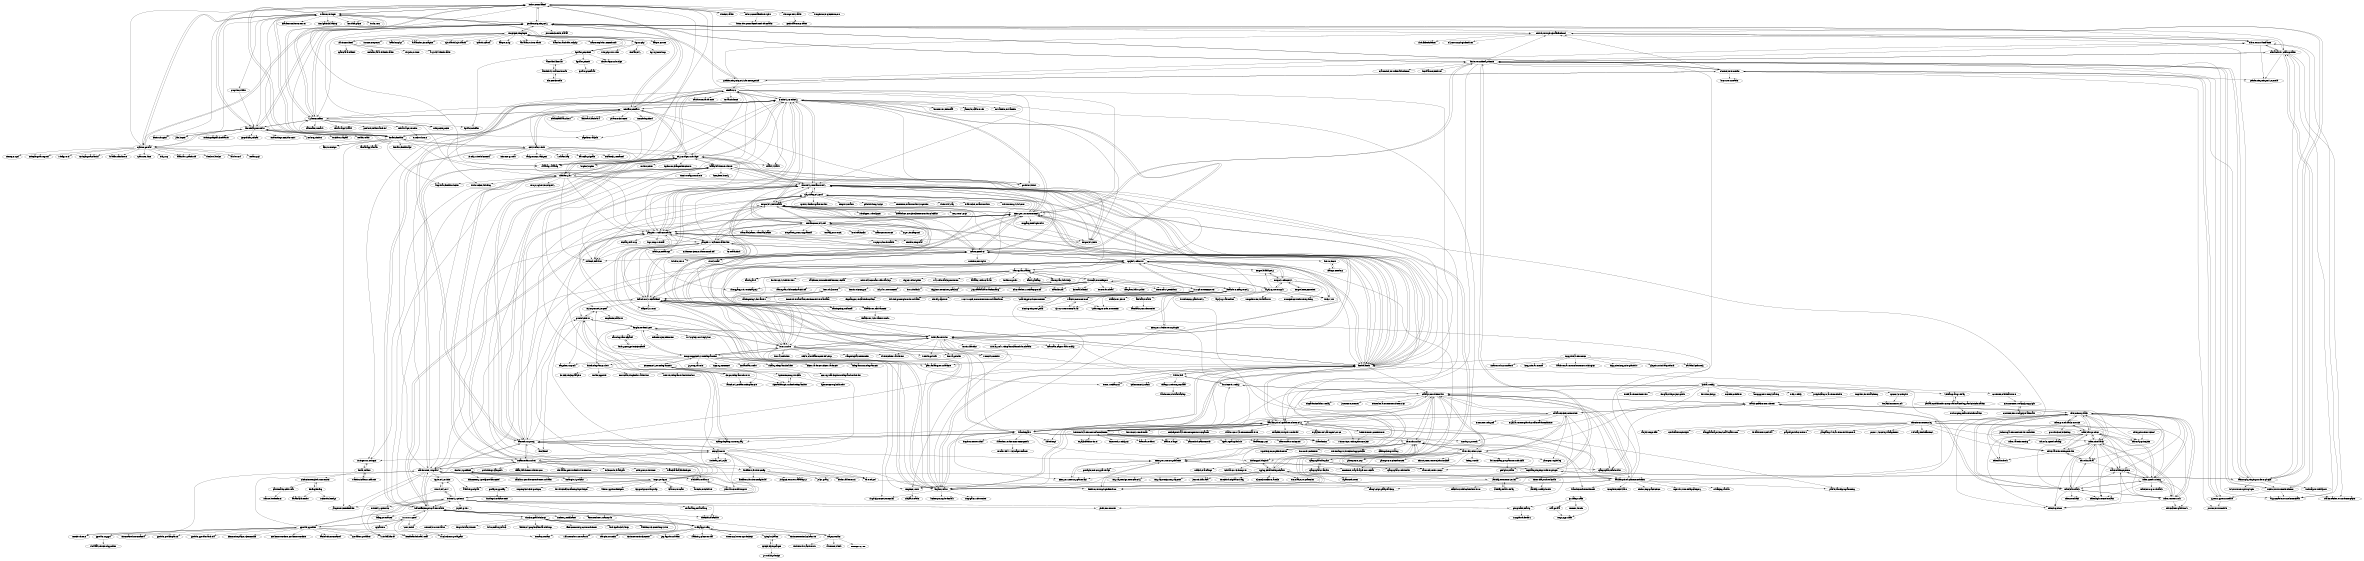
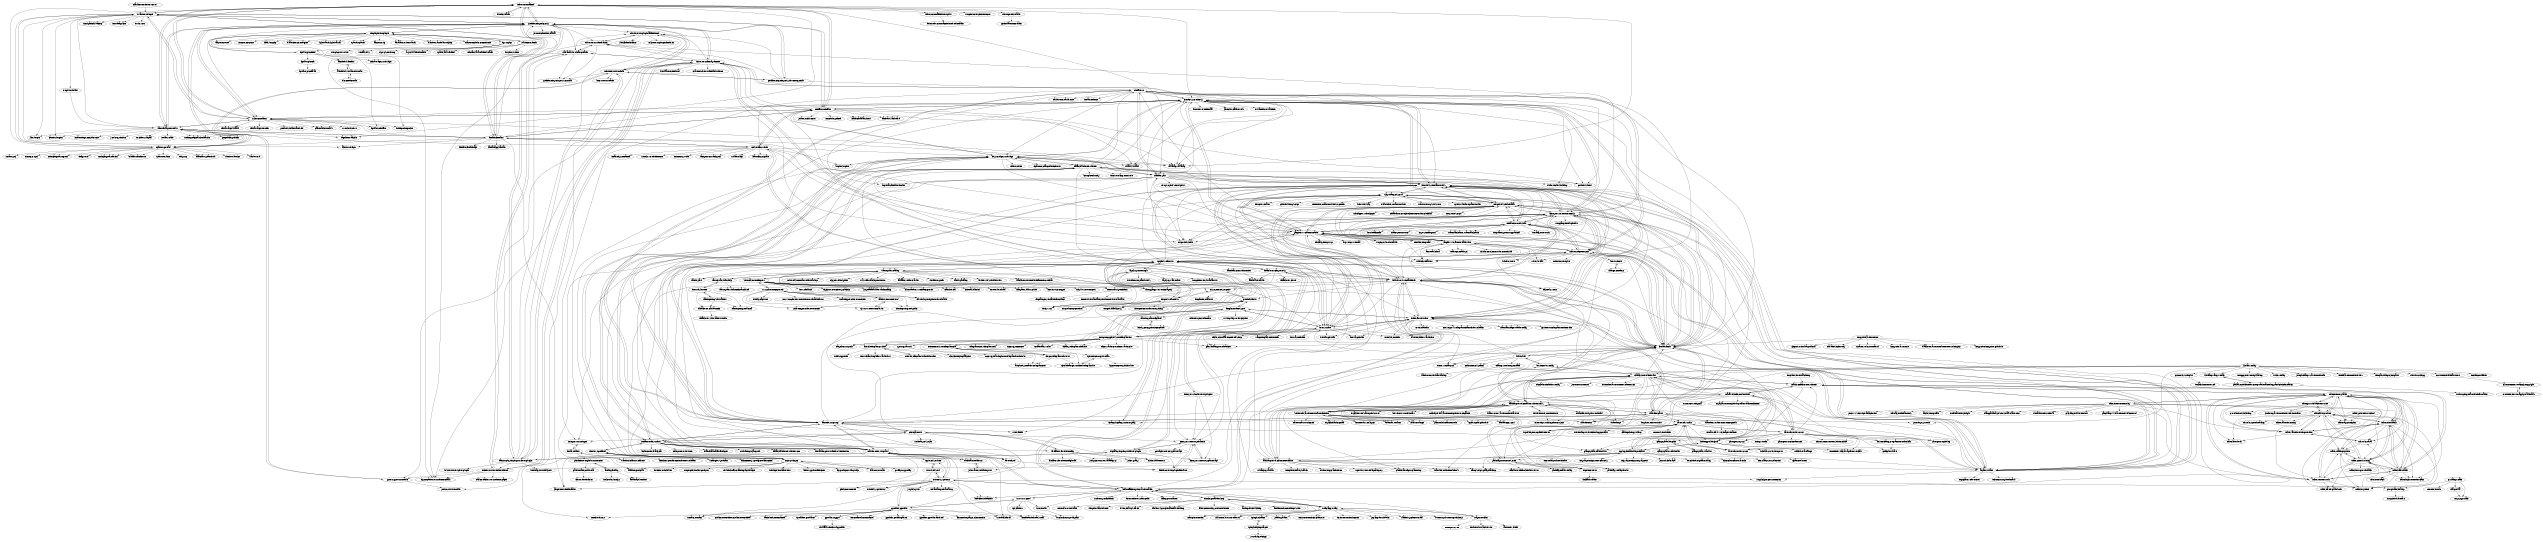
(312, 19) -> (145, 9)
(413, 133) -> (305, 122)
none -> (1160, 200)
(735, 217) -> (1376, 220)
(629, 242) -> (1324, 242)
(977, 252) -> (1579, 252)
(2298, 255) -> (1654, 249)
(2335, 267) -> none
(1273, 275) -> (1191, 295)
(1143, 303) -> (1248, 276)
none -> (1556, 328)
none -> (898, 352)
(1398, 380) -> (1653, 363)
(1673, 394) -> (2387, 375)
(1088, 442) -> (1335, 423)
(2170, 487) -> (2374, 476)
(1617, 489) -> (1296, 470)
(497, 493) -> (786, 465)
none -> (1281, 518)
